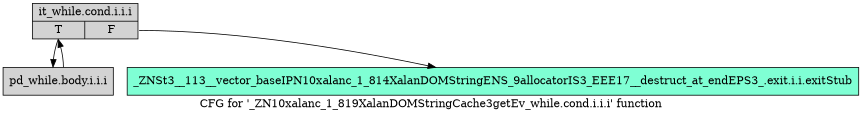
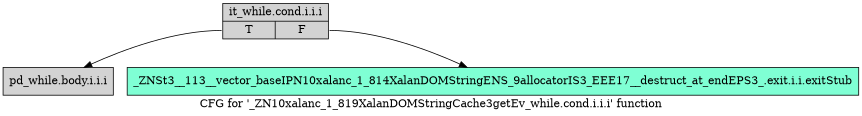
(63, 57) -> none
